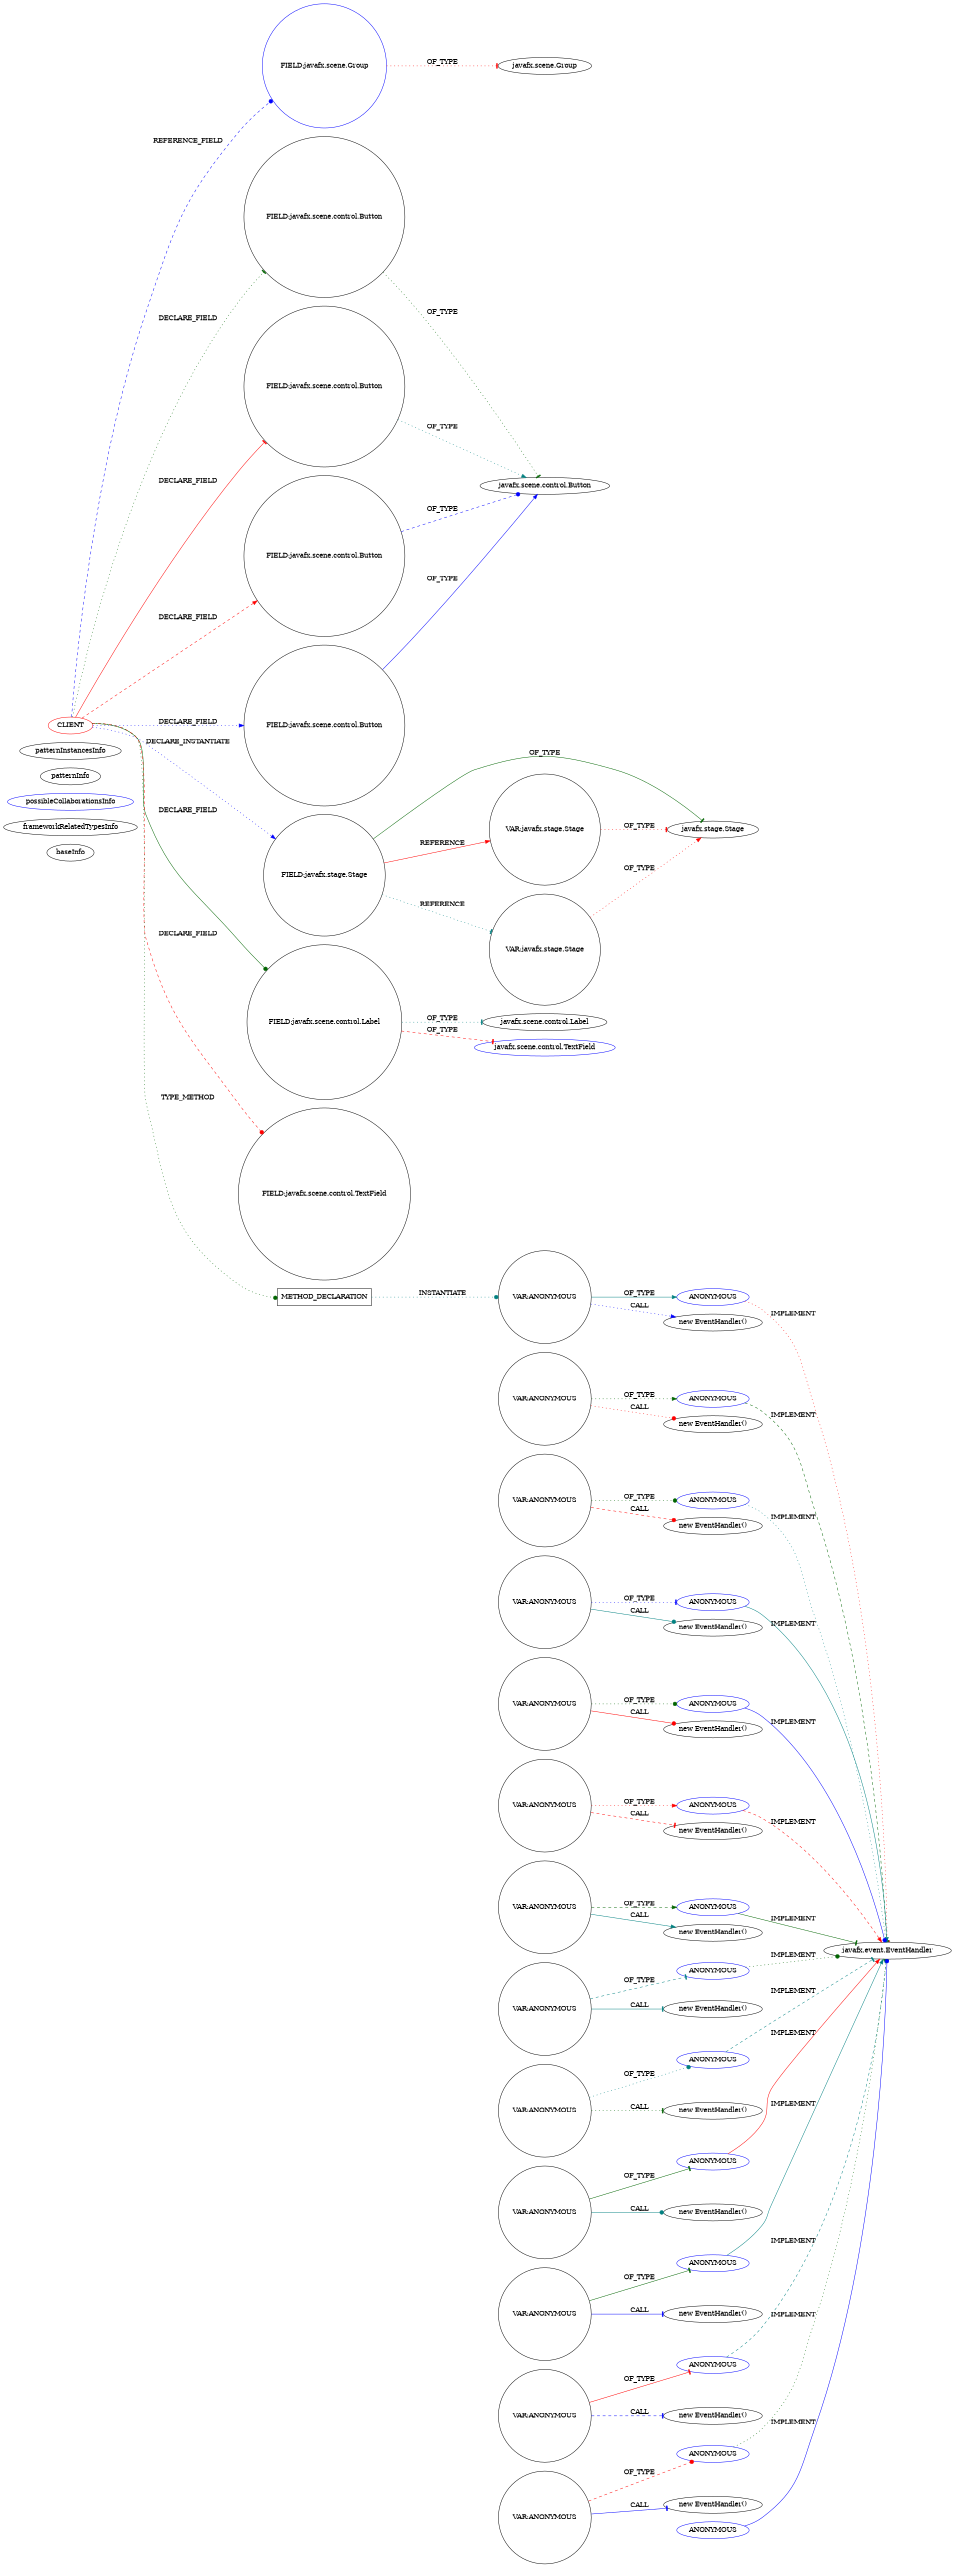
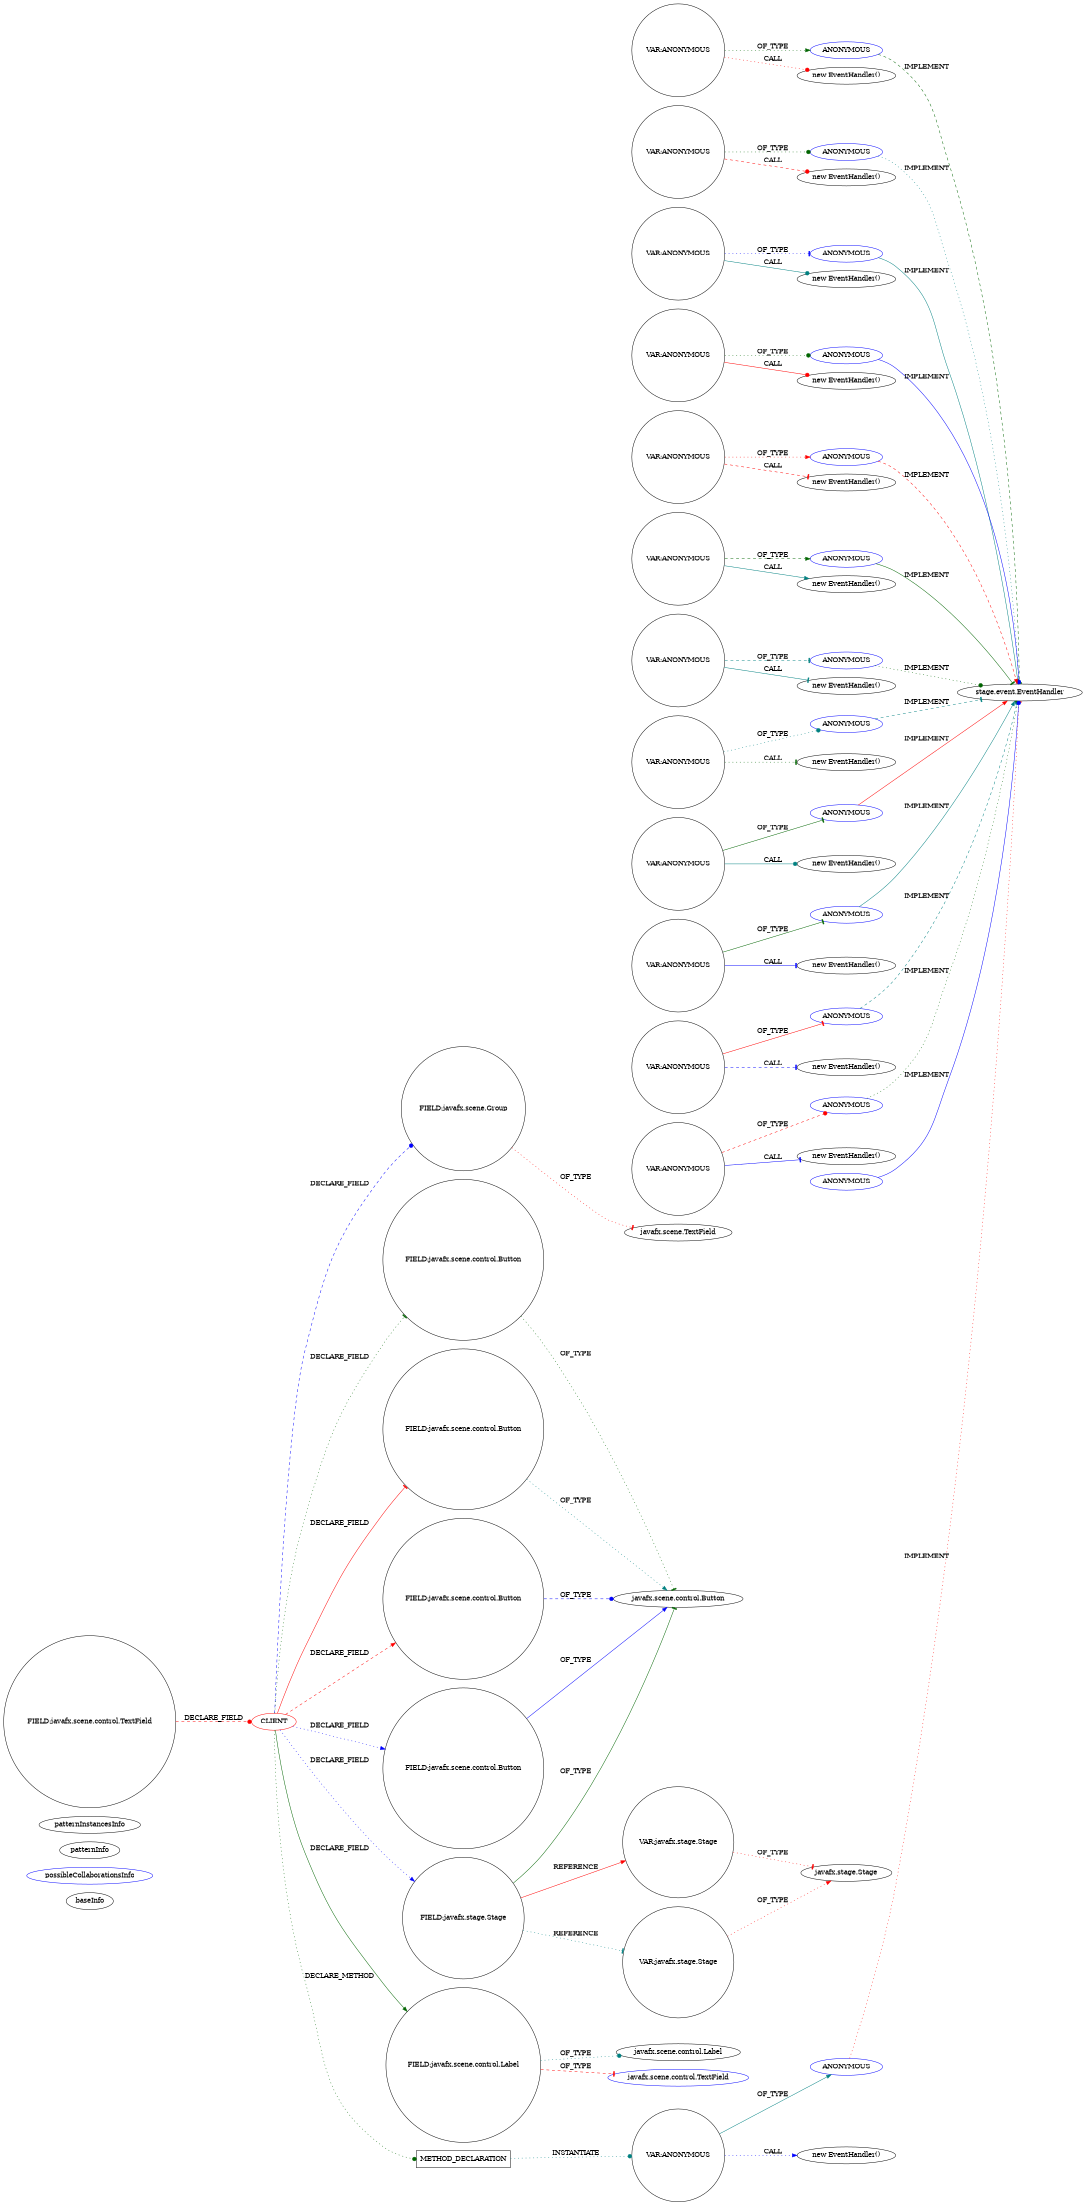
(324, 66) -> (463, 1109)
(545, 66) -> (678, 1233)
(188, 141) -> (340, 1184)
(188, 742) -> (340, 1761)
(534, 757) -> (608, 1755)
(70, 827) -> none
(160, 846) -> (316, 1880)
(149, 950) -> (212, 1722)
(441, 1022) -> (579, 2058)
(188, 1098) -> (340, 1976)
(888, 1951) -> (1020, 693)
